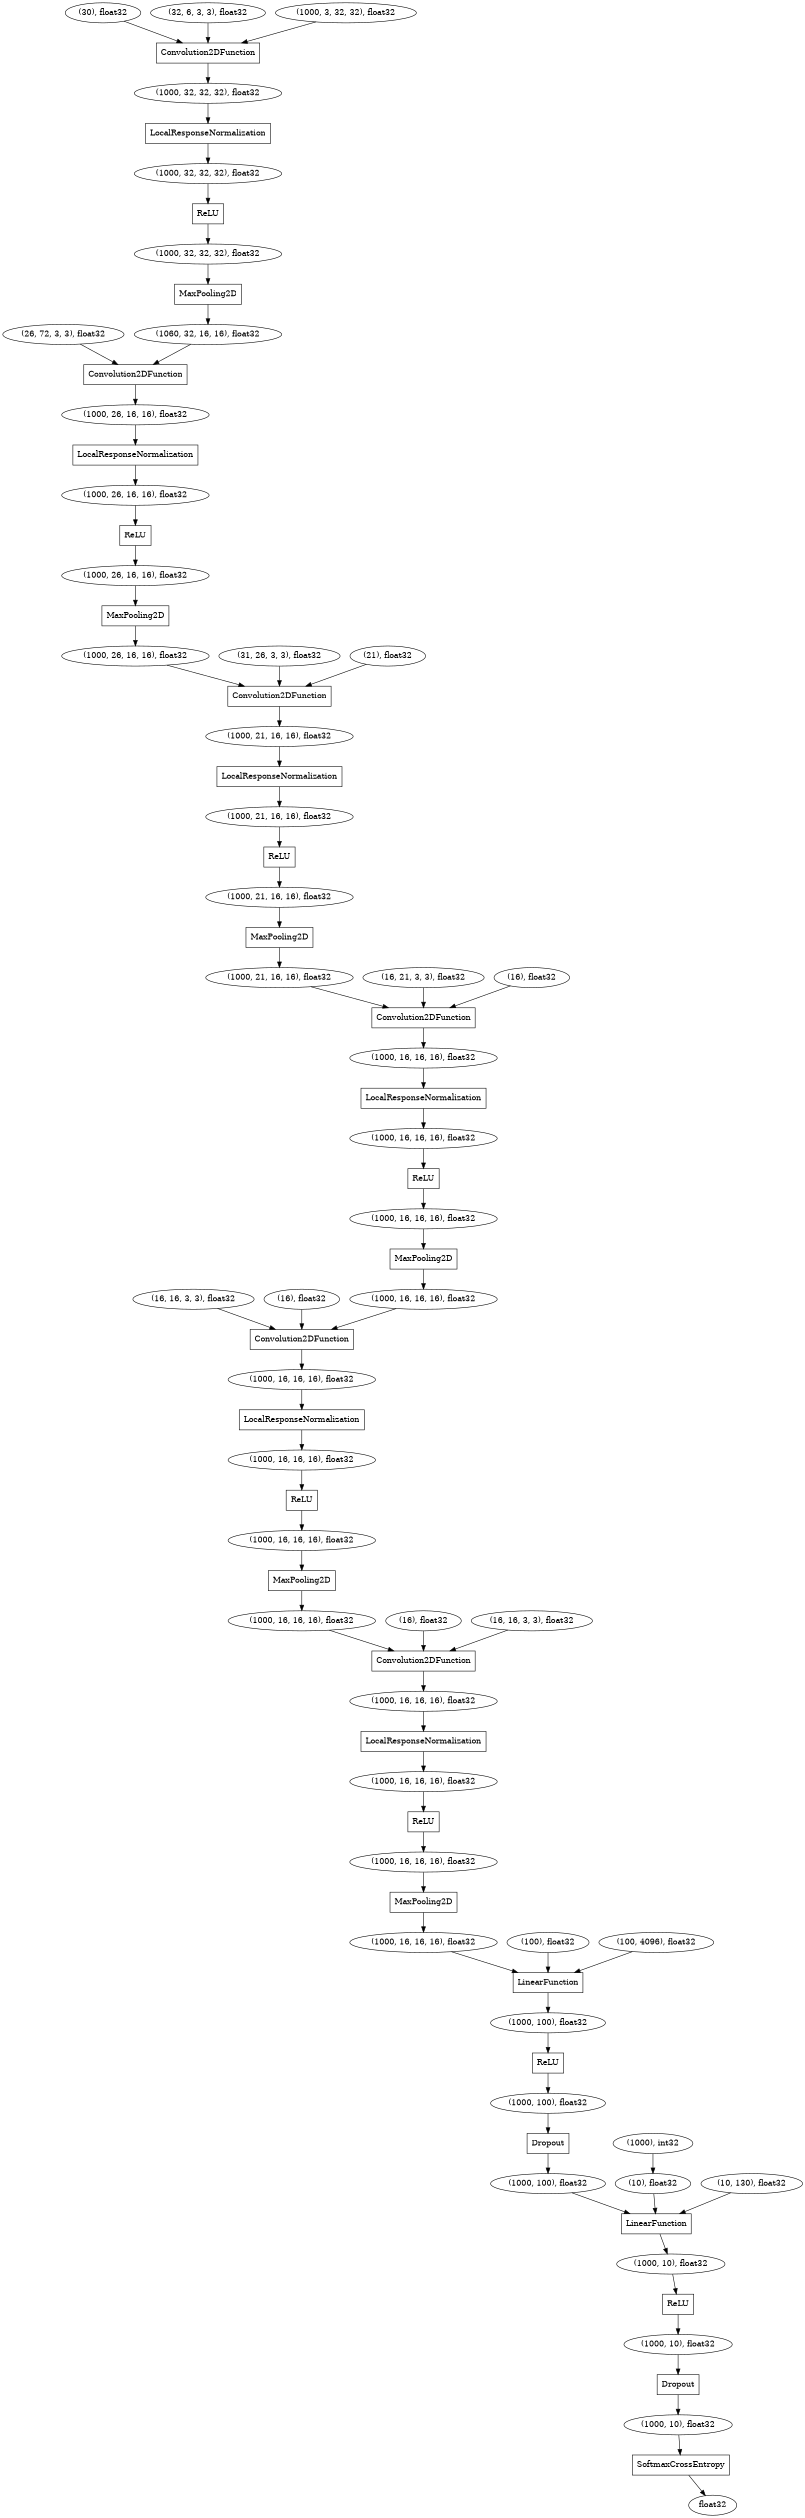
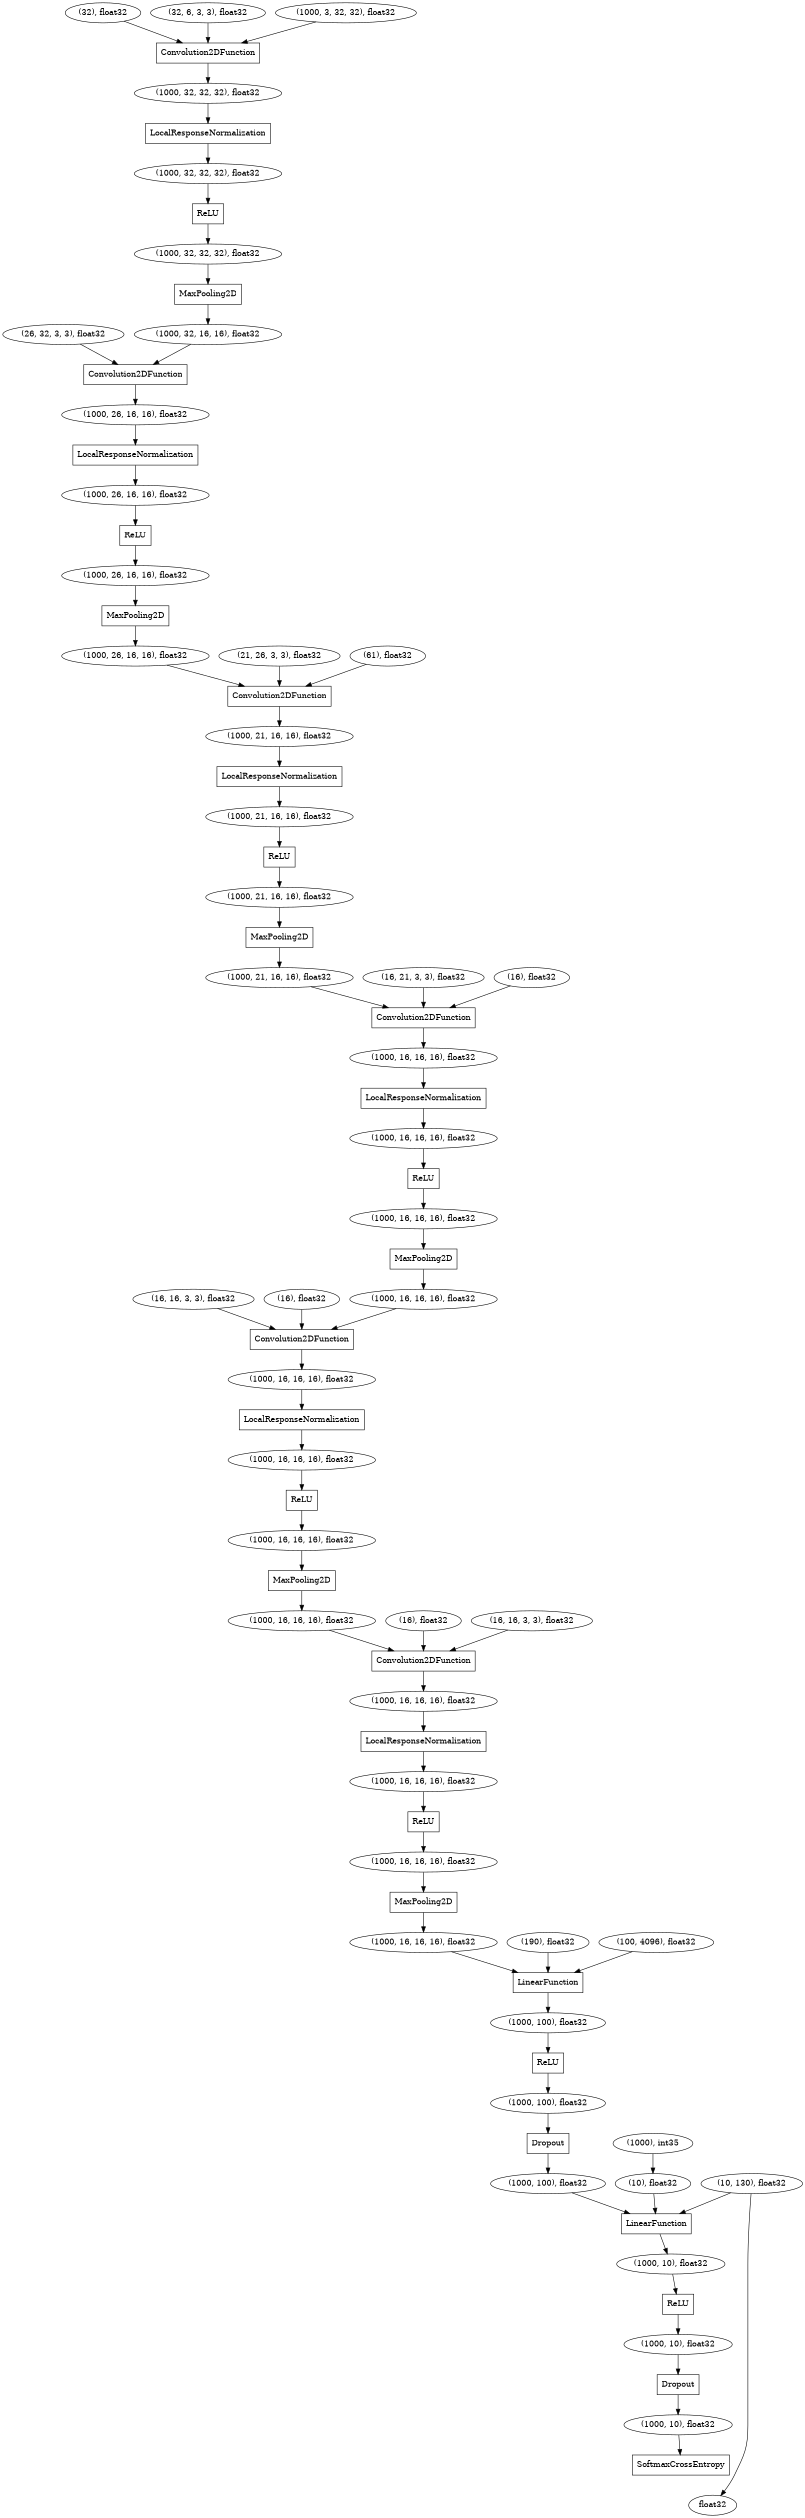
(103, 13) -> (103, 13)
(63, 334) -> (63, 334)
(208, 334) -> (208, 334)
(279, 656) -> (279, 656)
(388, 656) -> (388, 656)
(548, 1942) -> (548, 1942)
(653, 2143) -> (653, 2143)
(695, 2483) -> (748, 2345)
